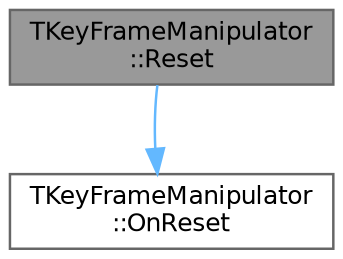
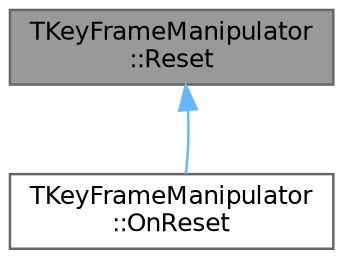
(155, 117) -> (188, 142)
